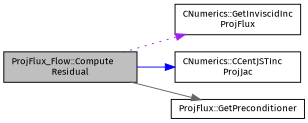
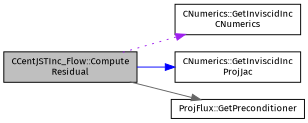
(238, 20) -> (238, 20)
(70, 67) -> (70, 67)
(238, 67) -> (238, 67)
